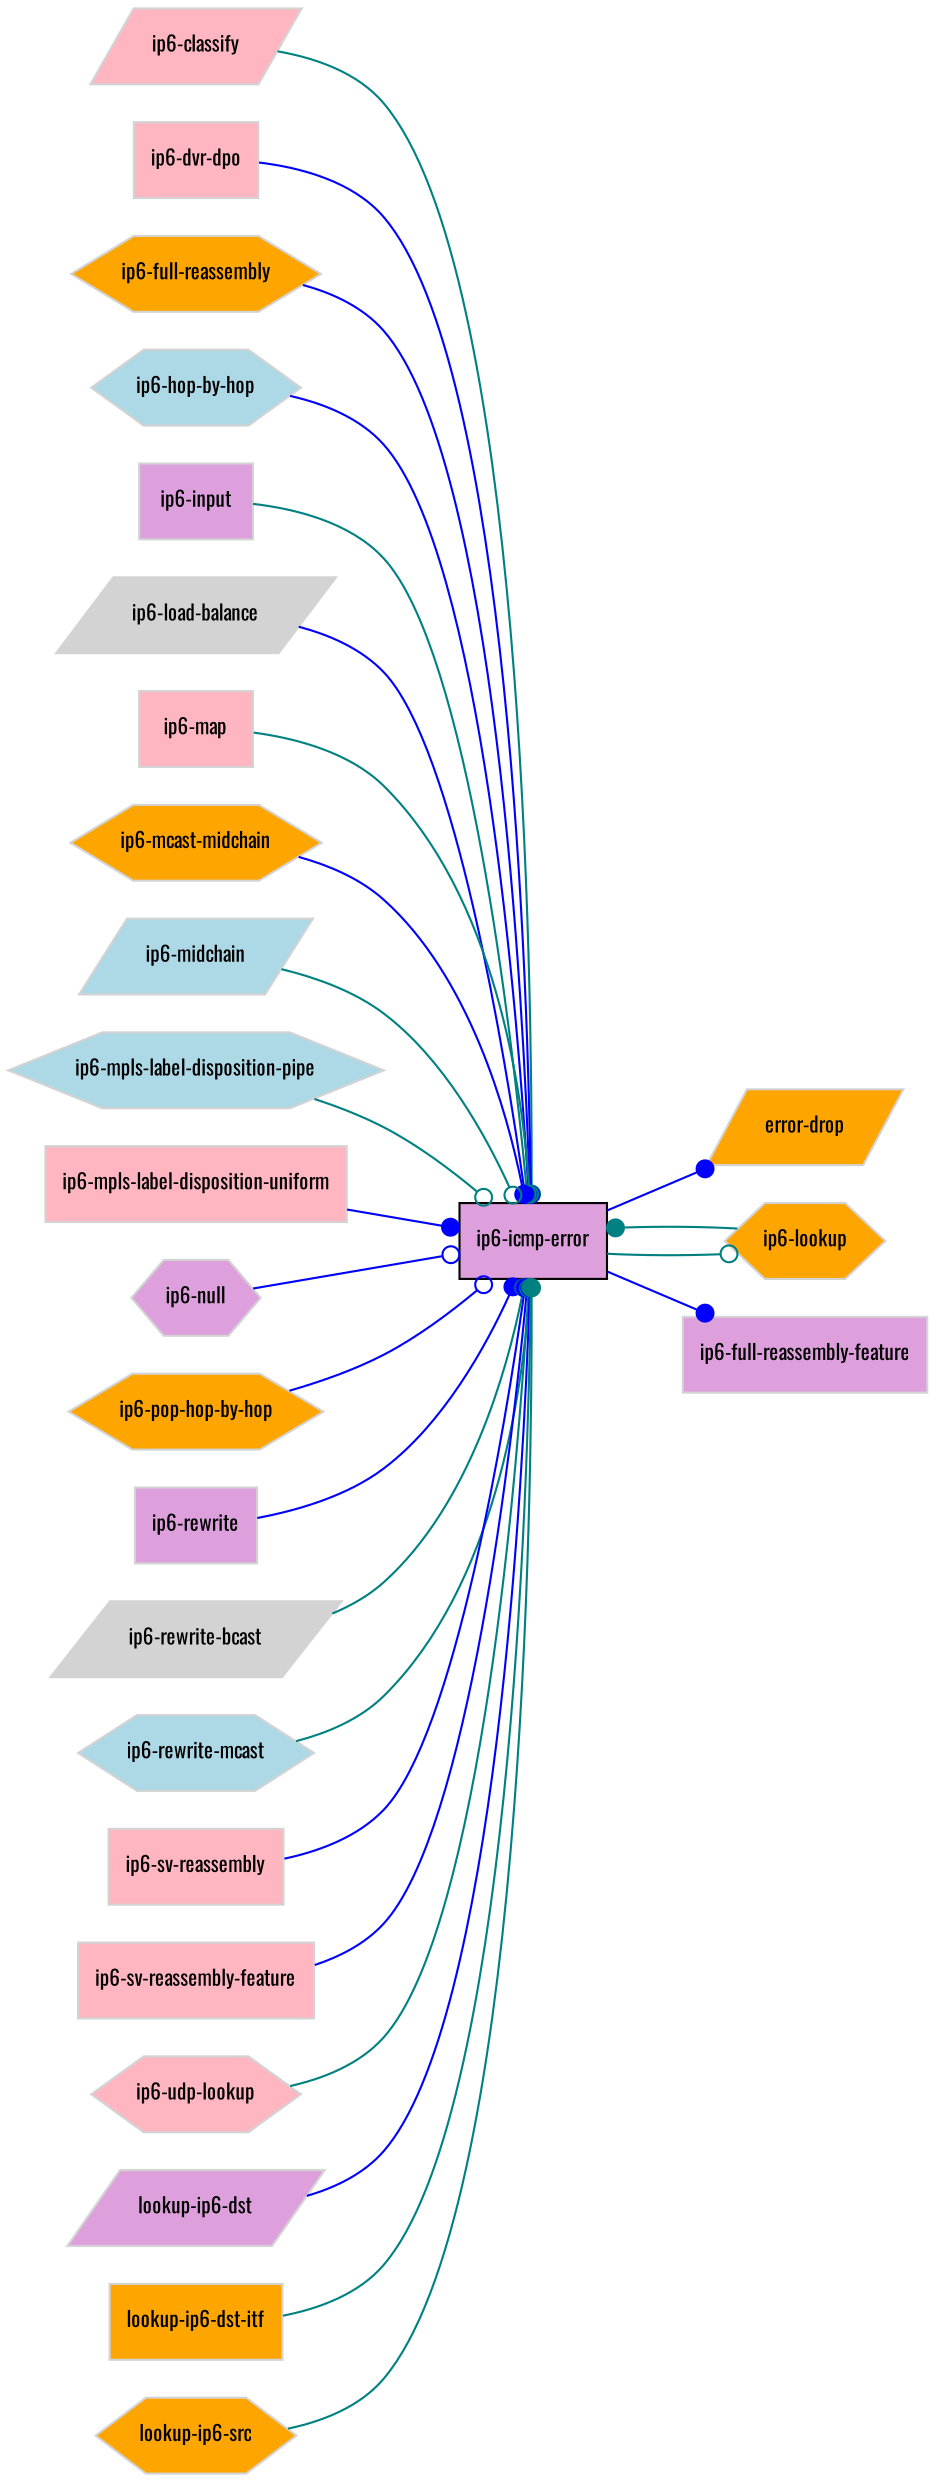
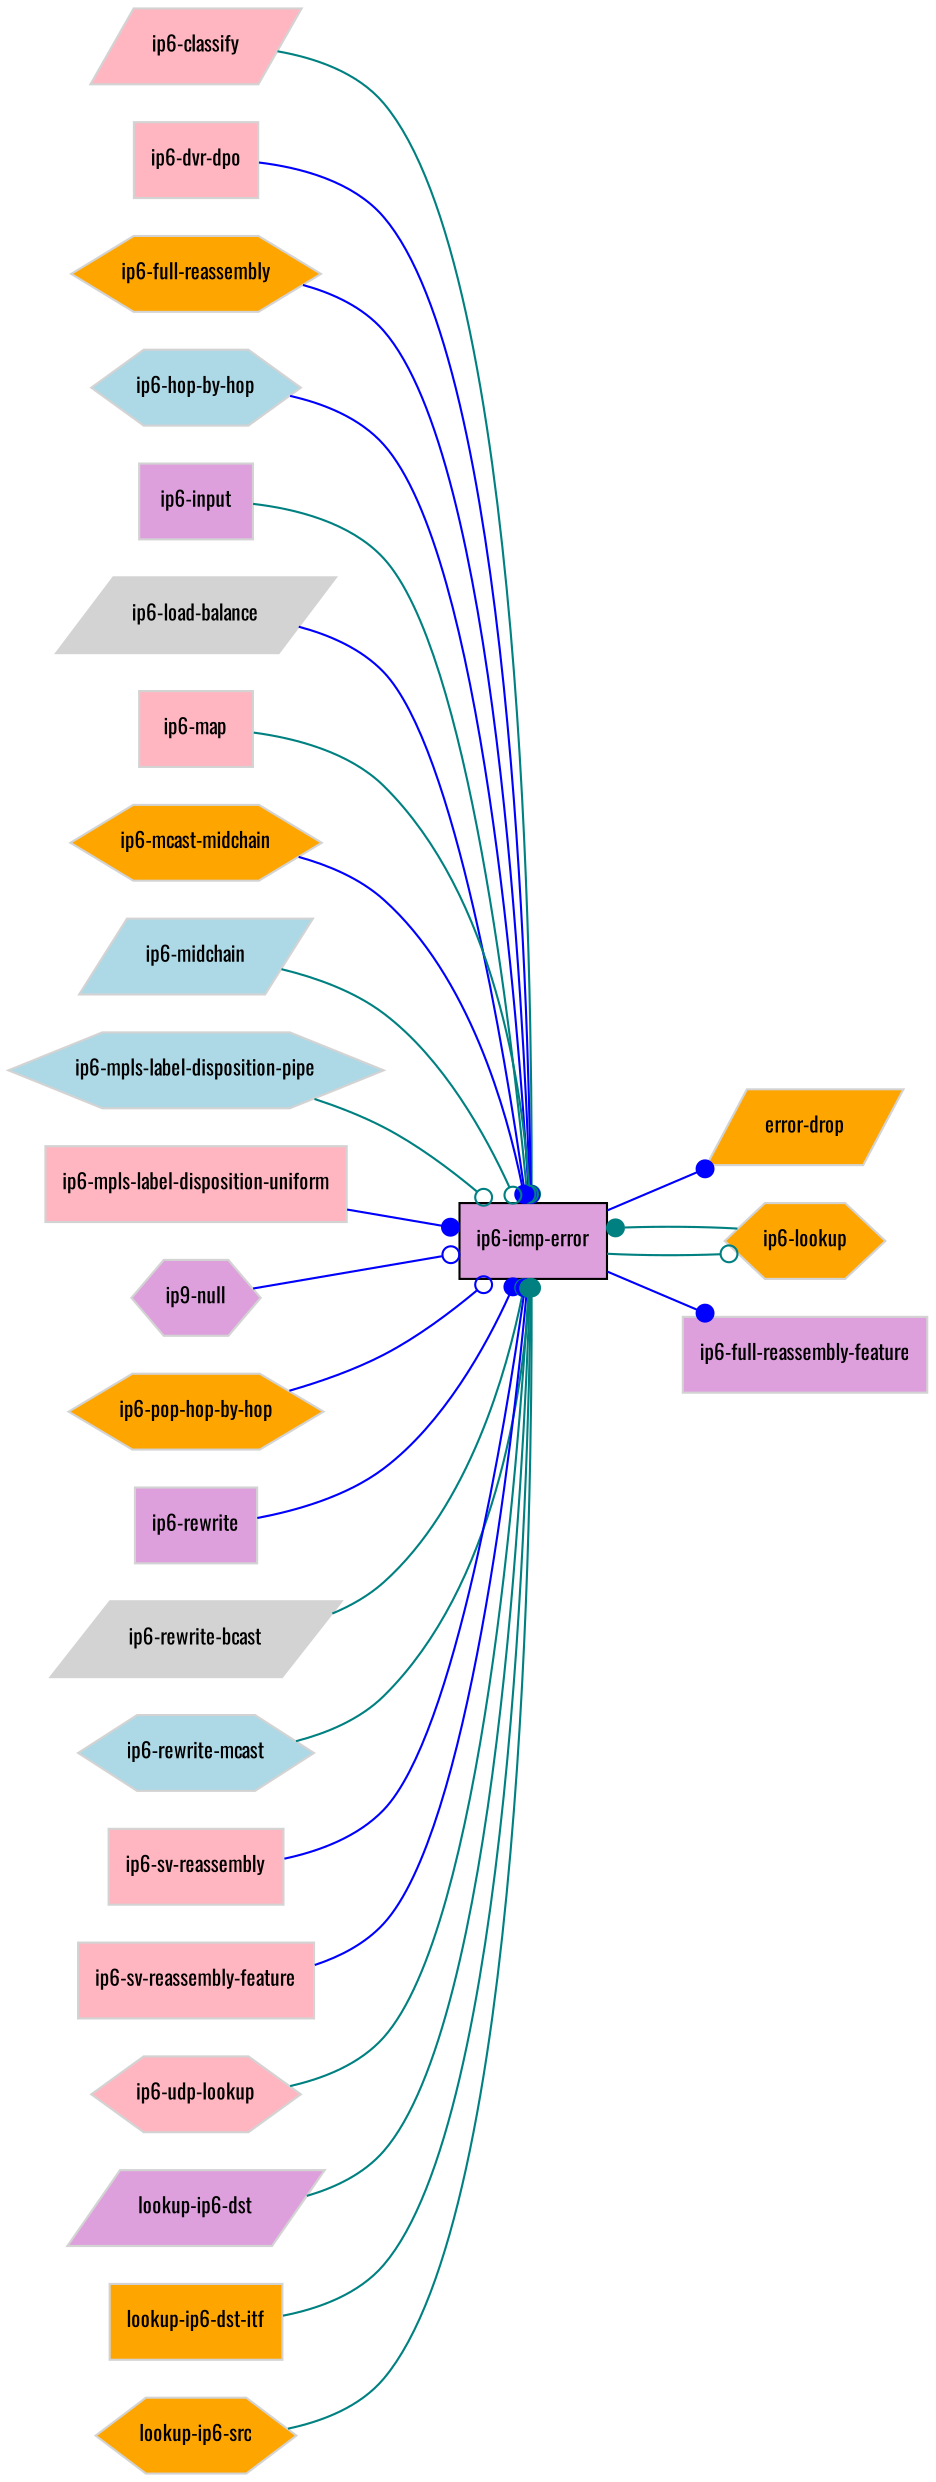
(196, 1298) -> (196, 1298)
(491, 1777) -> (491, 1777)
